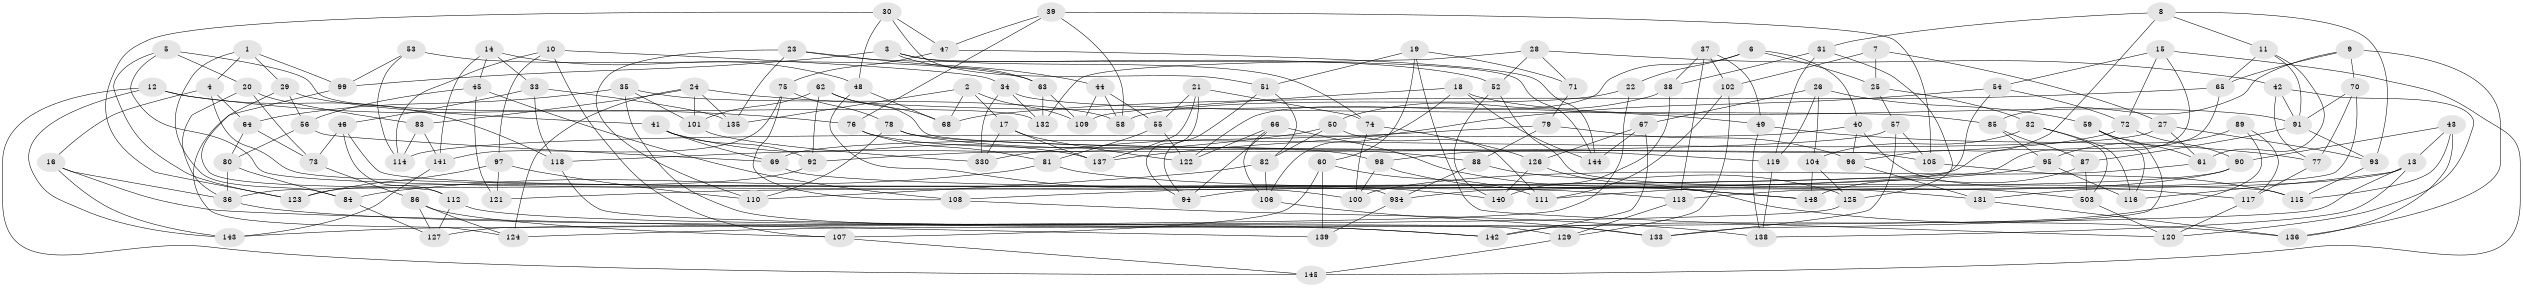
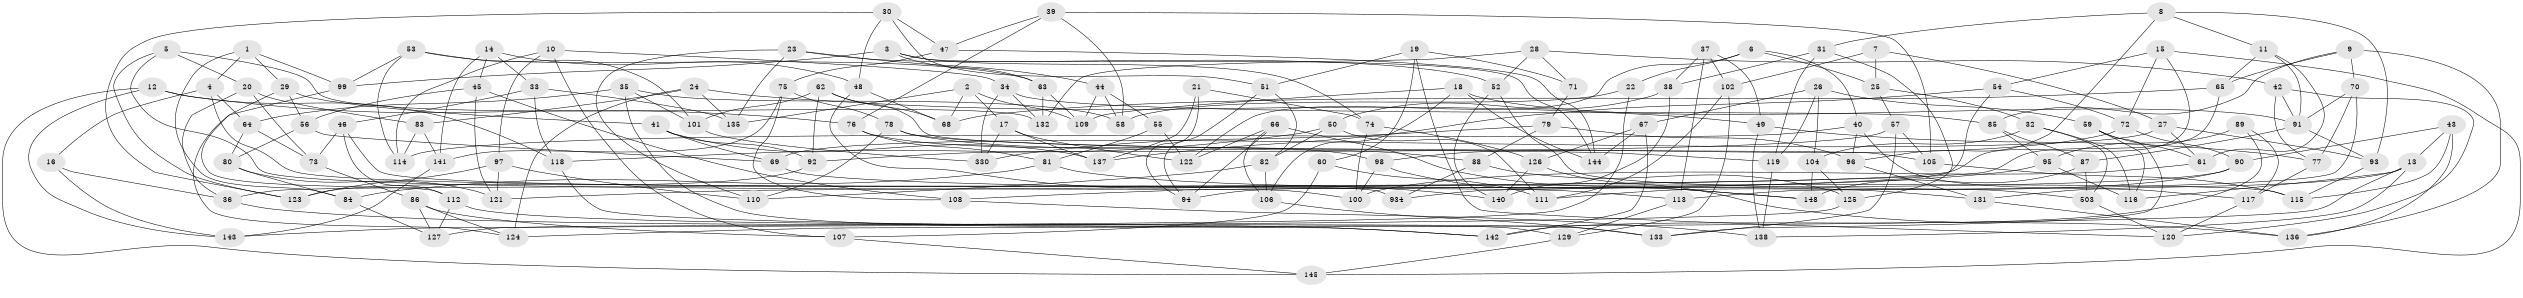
(695, 106) -> (633, 74)
(1178, 106) -> none
(228, 181) -> (312, 182)
(1322, 238) -> none
